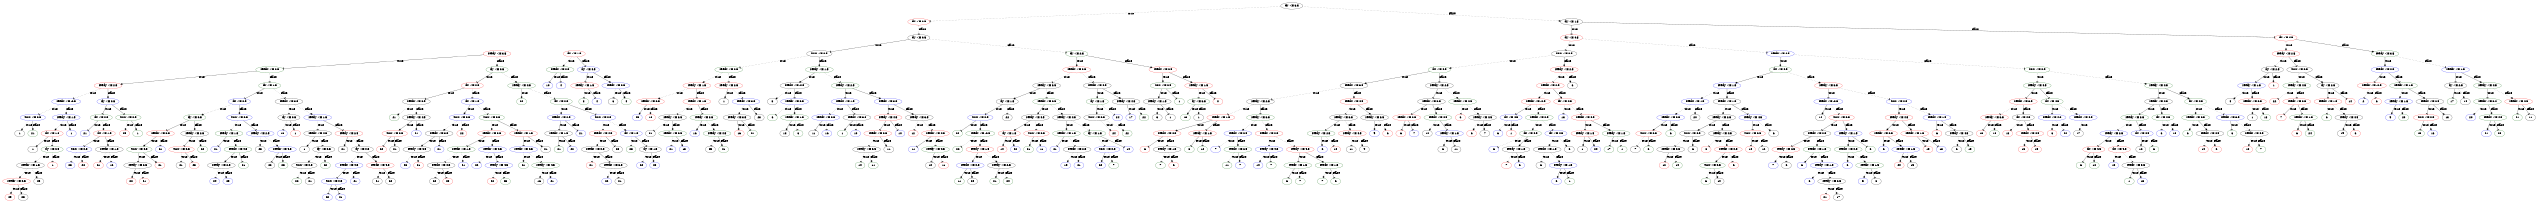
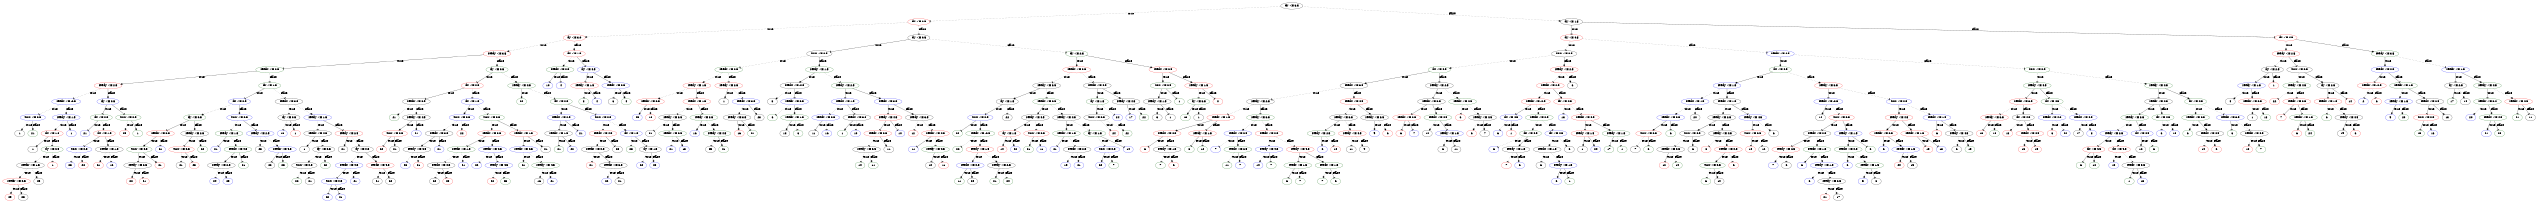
none -> (574, 38)
none -> (2092, 133)
